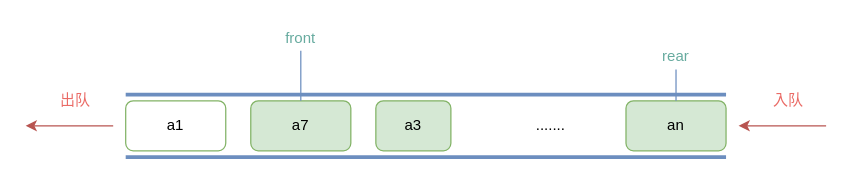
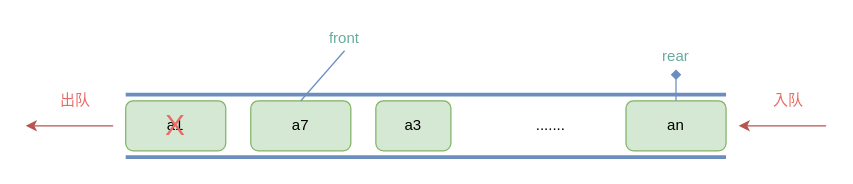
(301, 38) -> (344, 38)
(676, 75) -> (676, 80)
none -> (176, 126)
(176, 126) -> (176, 126)
